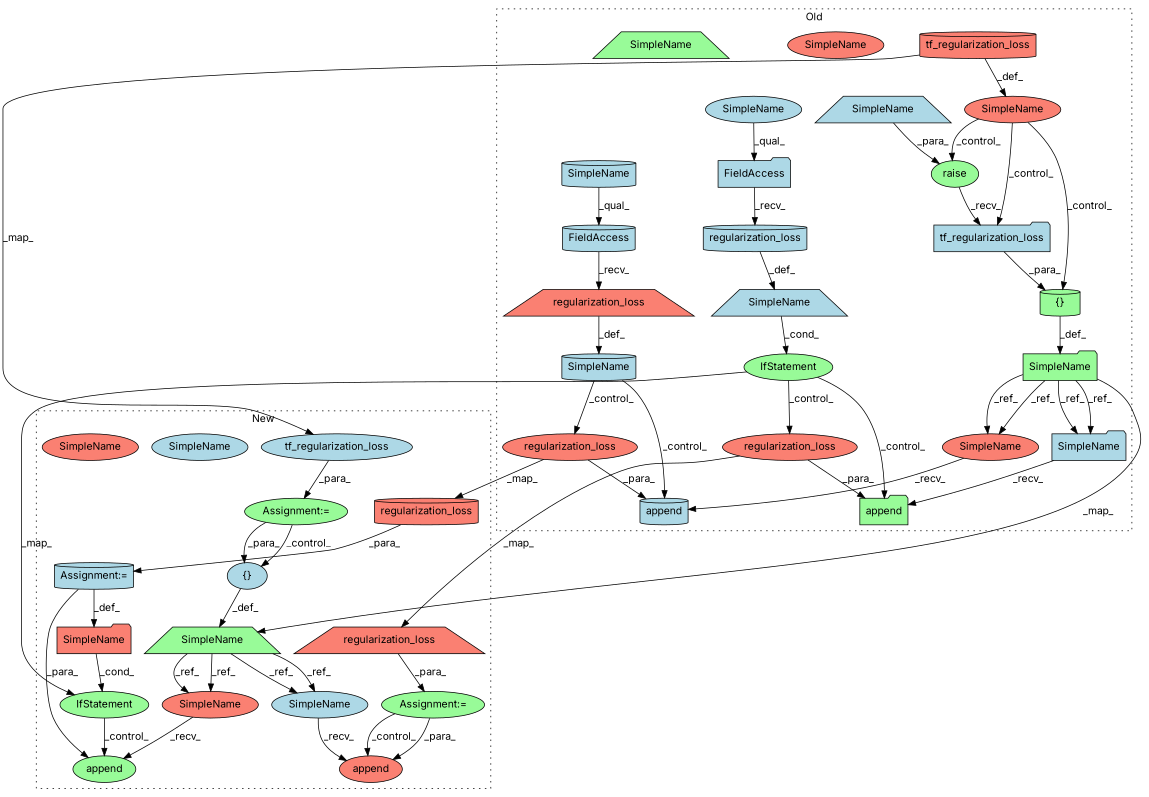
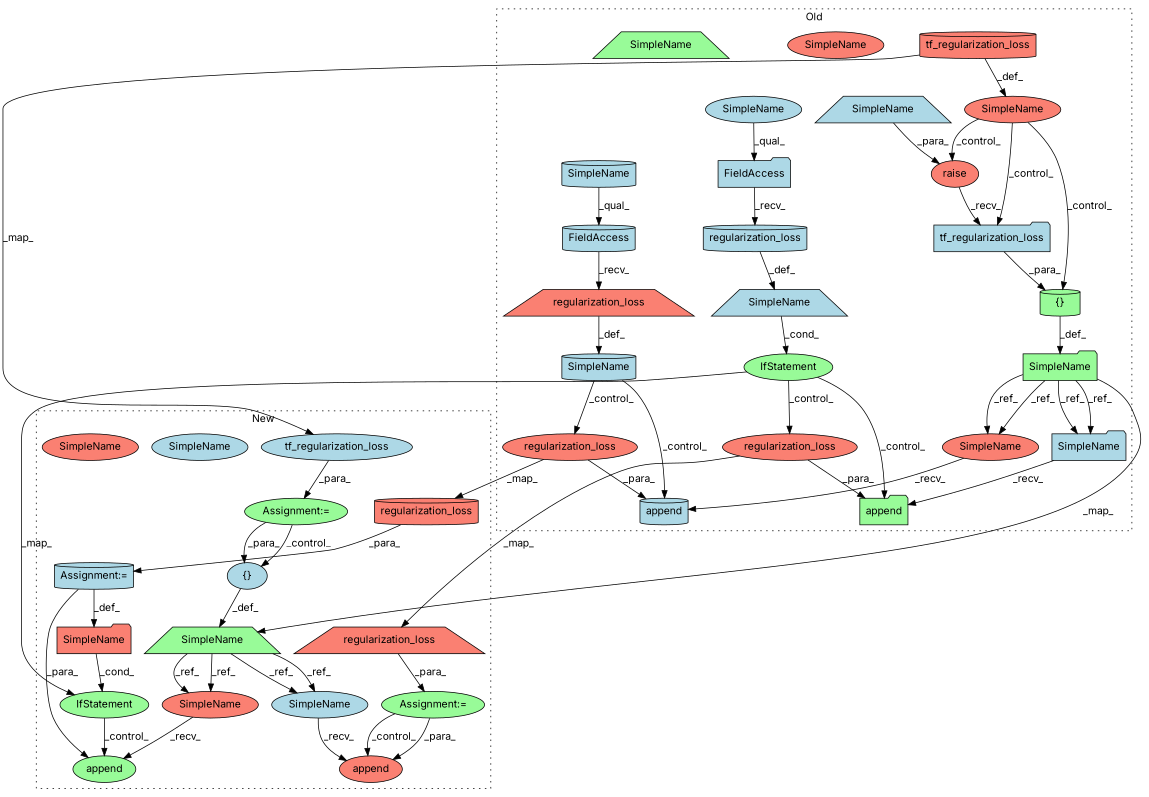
(955, 174) -> (955, 174)
